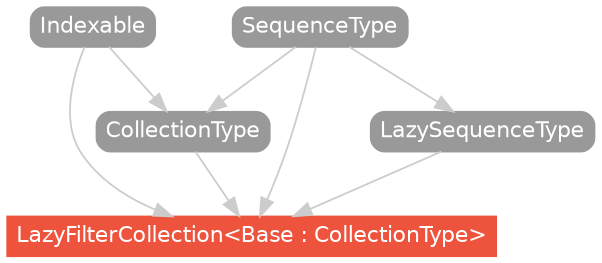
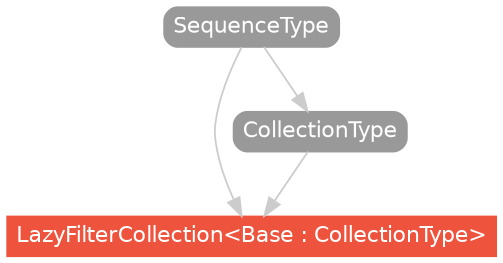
(93, 27) -> none
(483, 132) -> none
